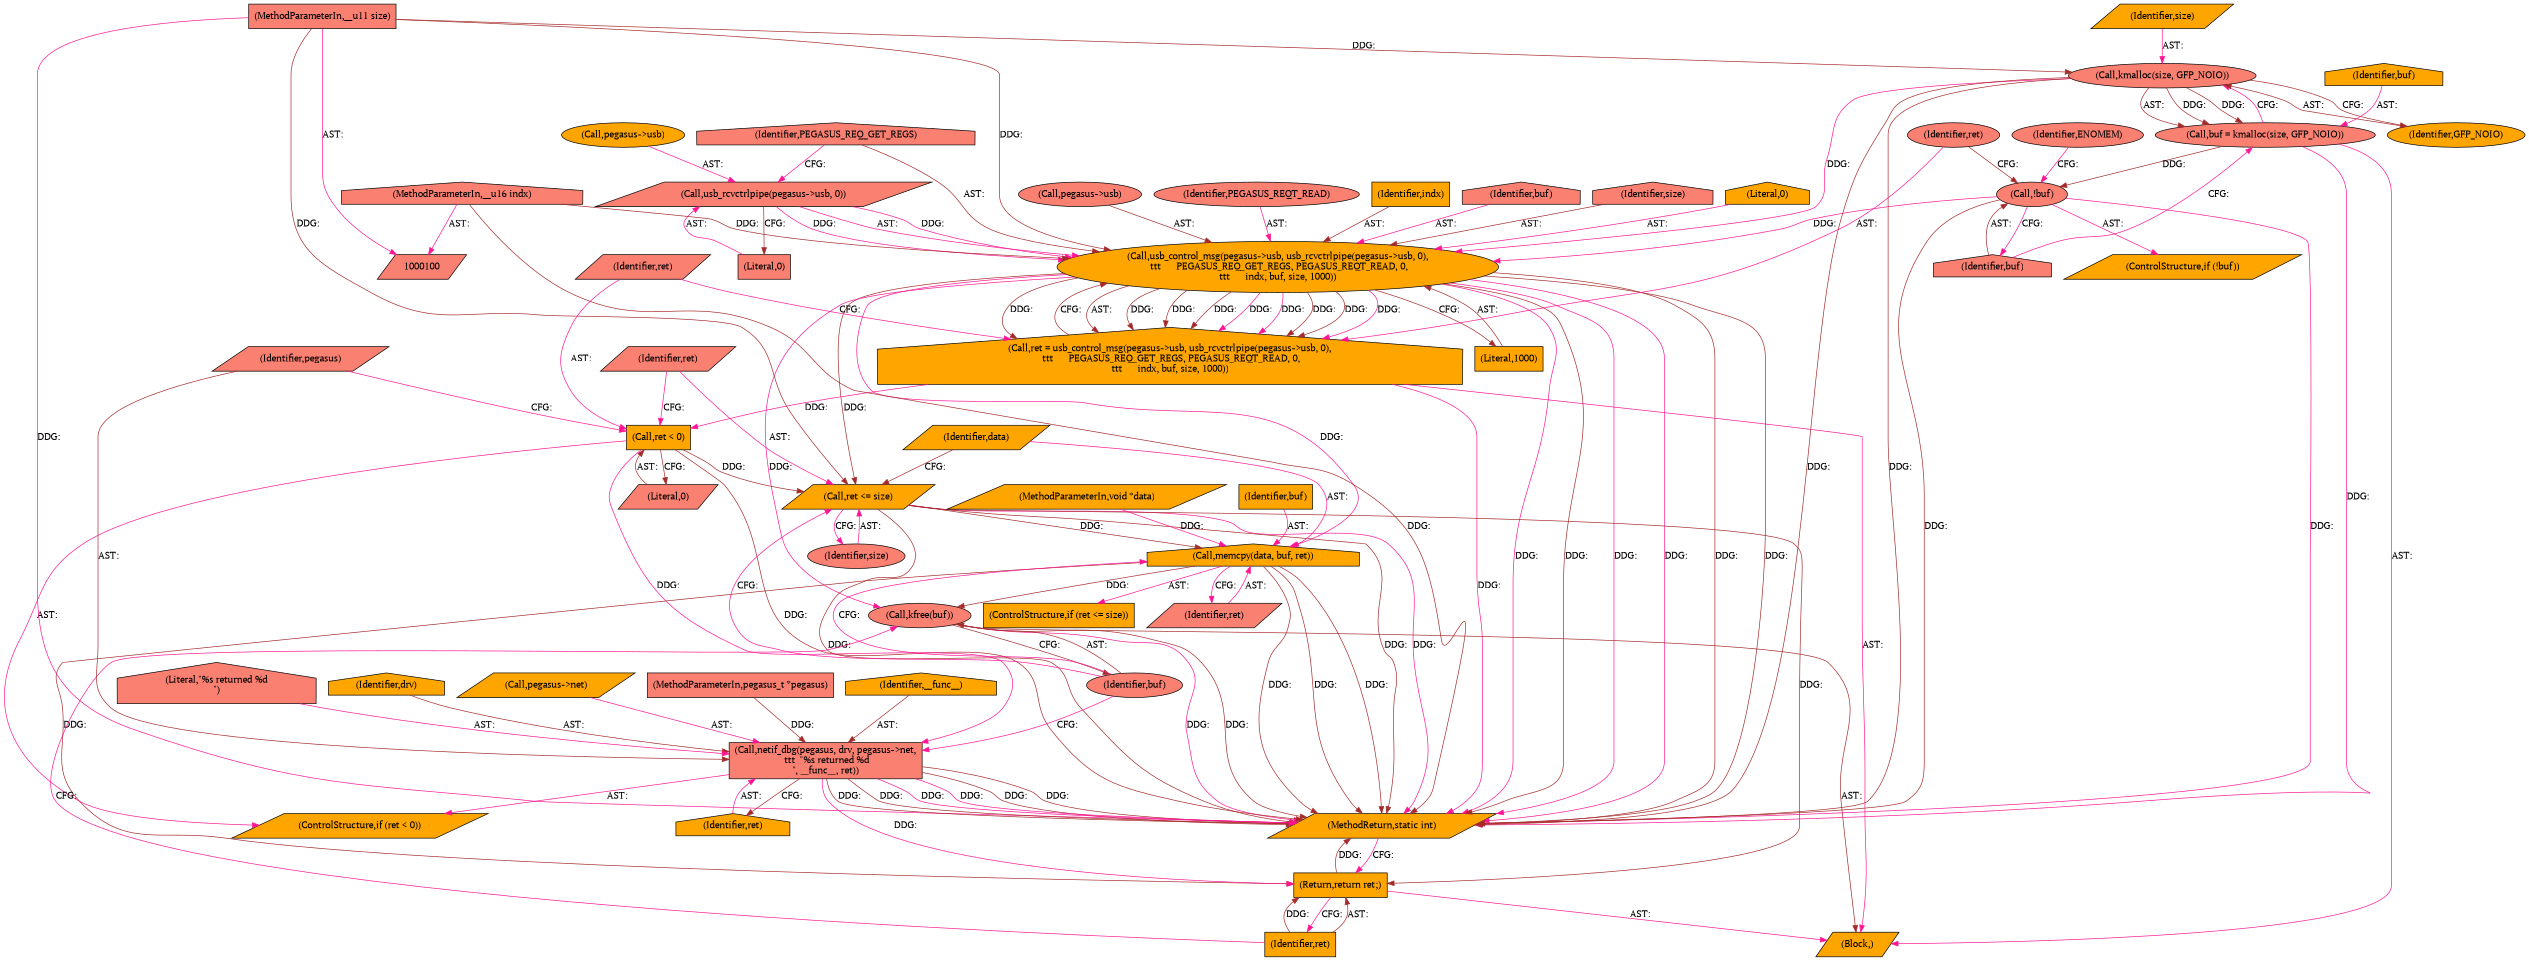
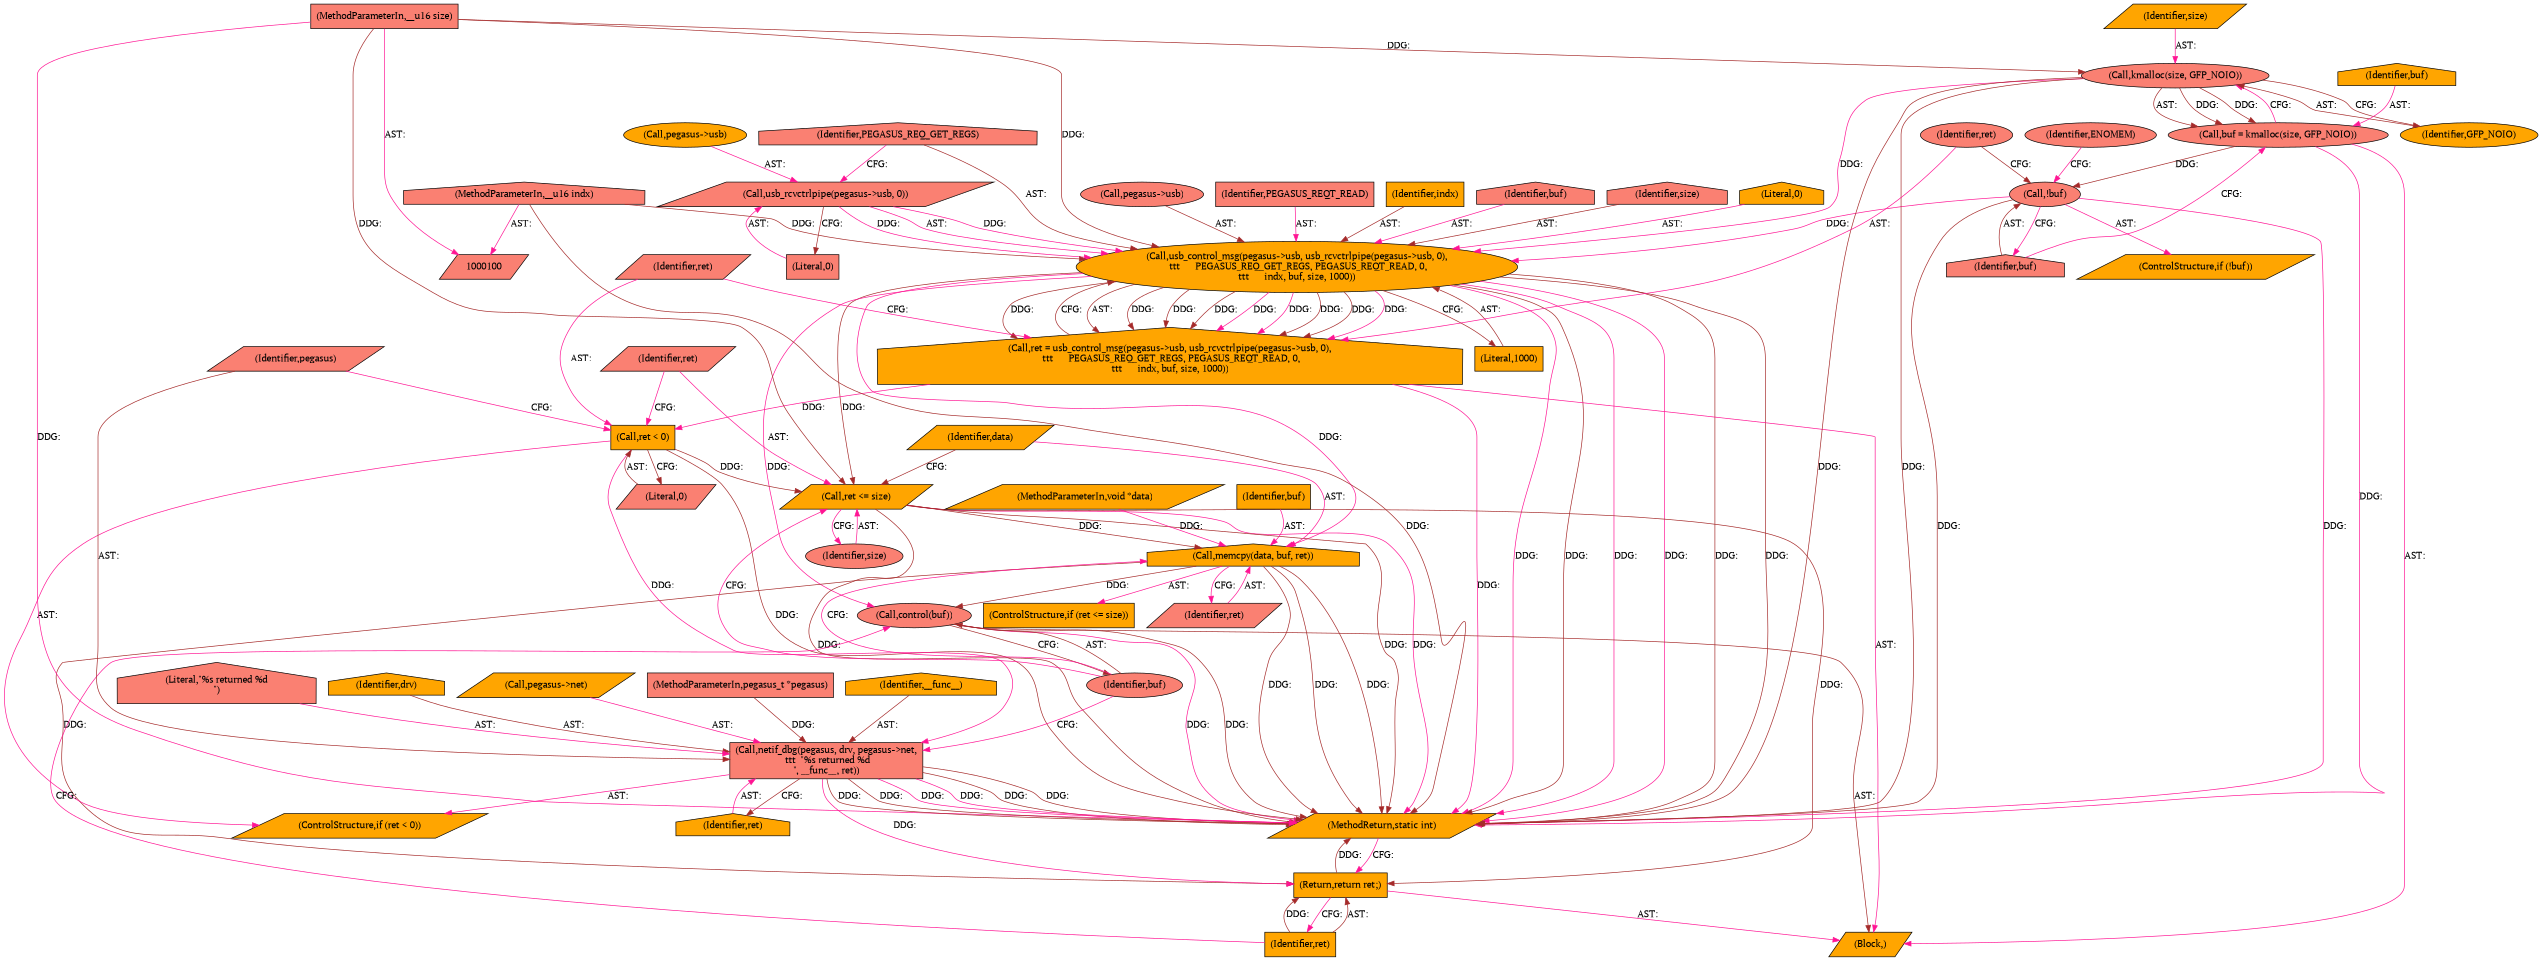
(322, 16) -> (384, 16)
(1257, 194) -> (1295, 194)
(920, 616) -> (914, 616)
